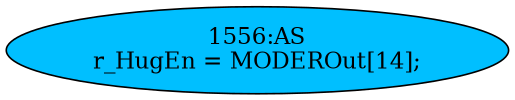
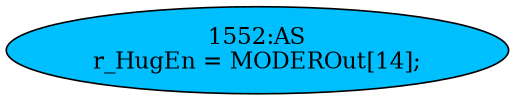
(257, 50) -> (257, 50)
